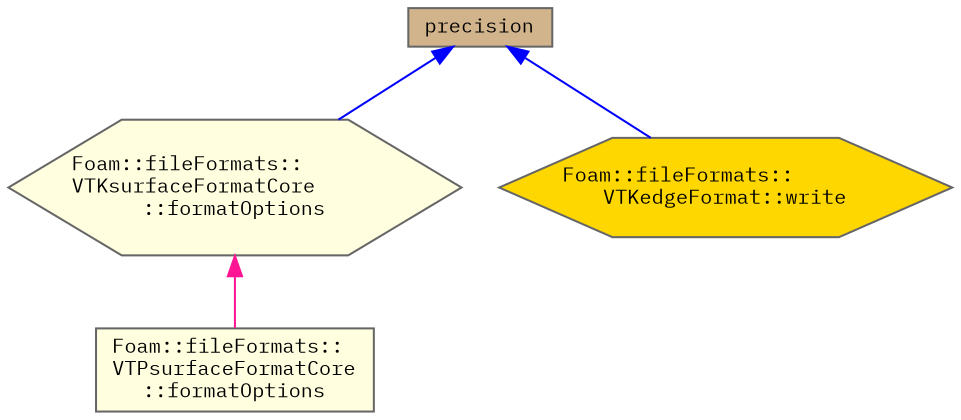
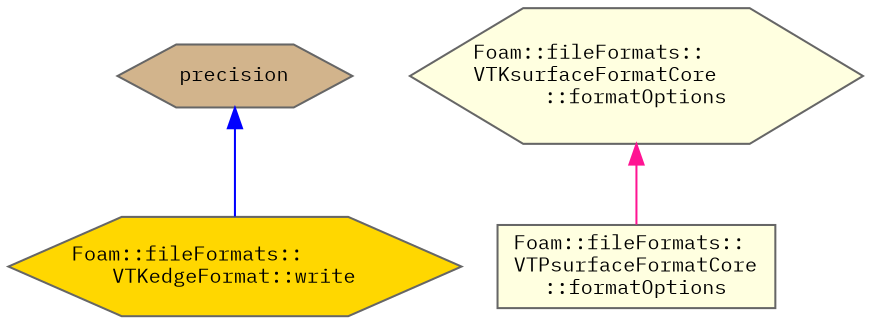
(480, 27) -> (235, 76)
(387, 89) -> none
